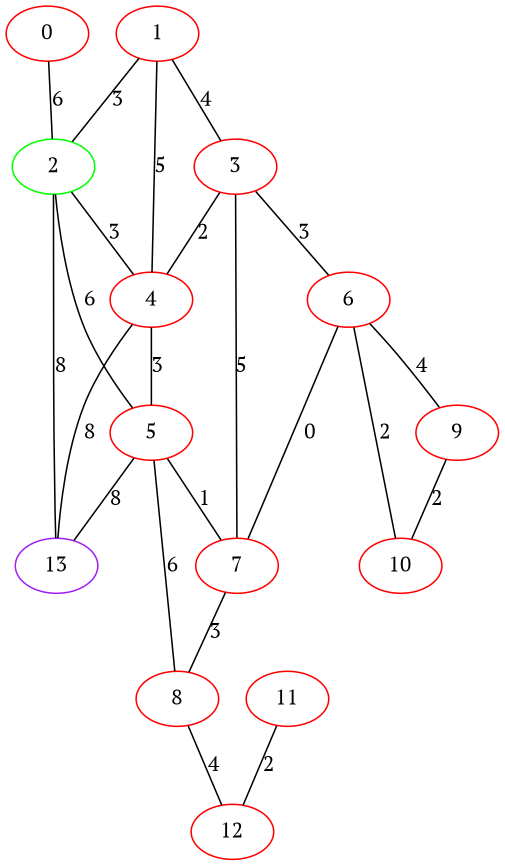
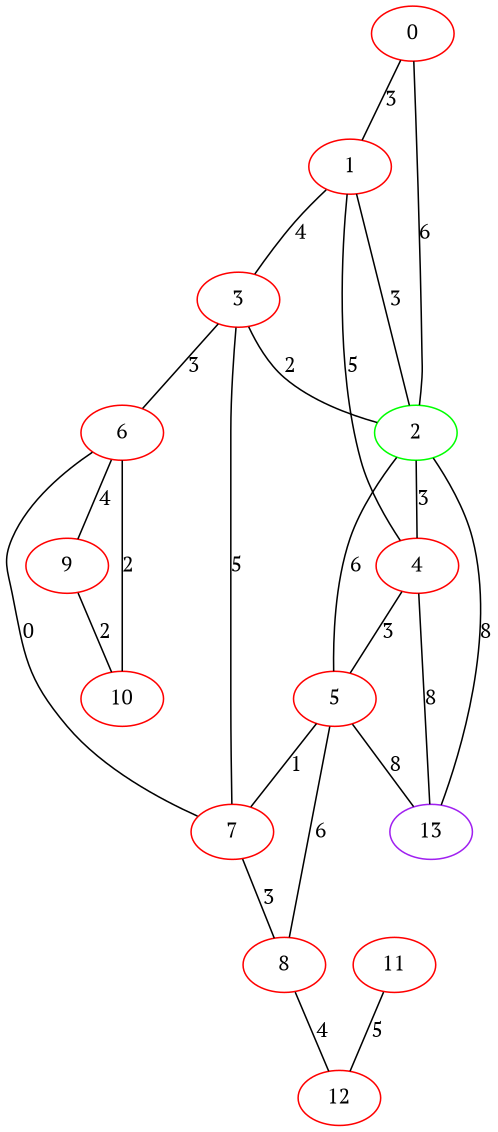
none -> (381, 100)
(193, 233) -> (301, 390)
(269, 765) -> (378, 1031)
